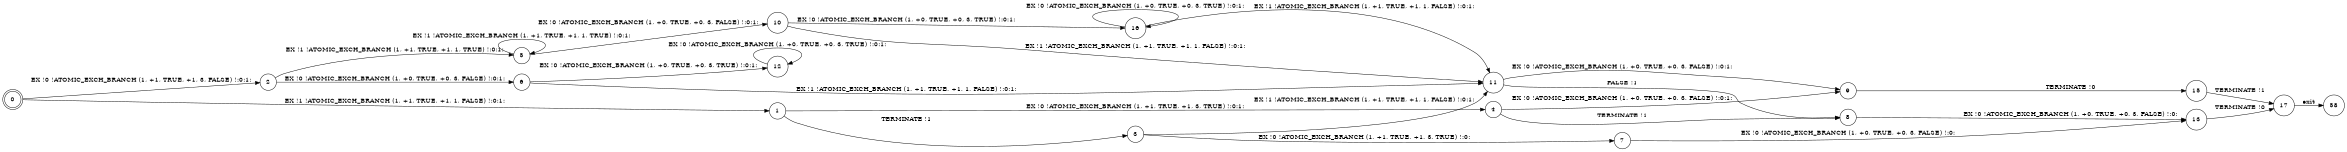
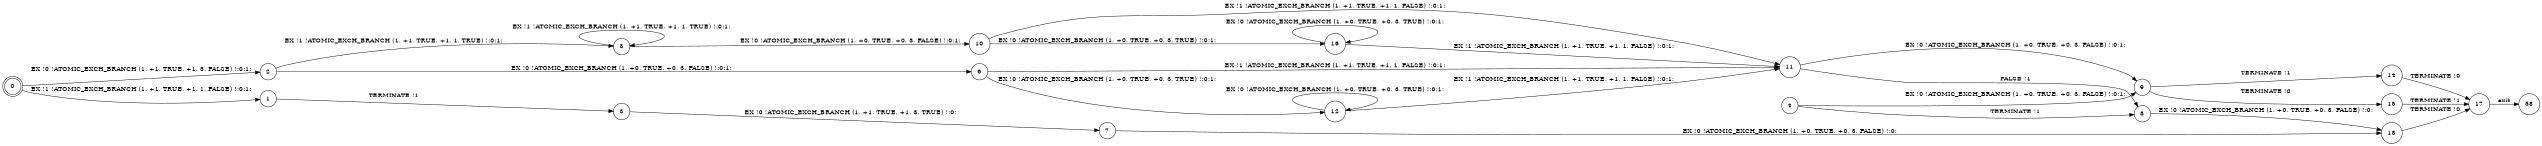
none -> (2392, 75)
(1133, 110) -> none
(1317, 129) -> (1561, 94)
